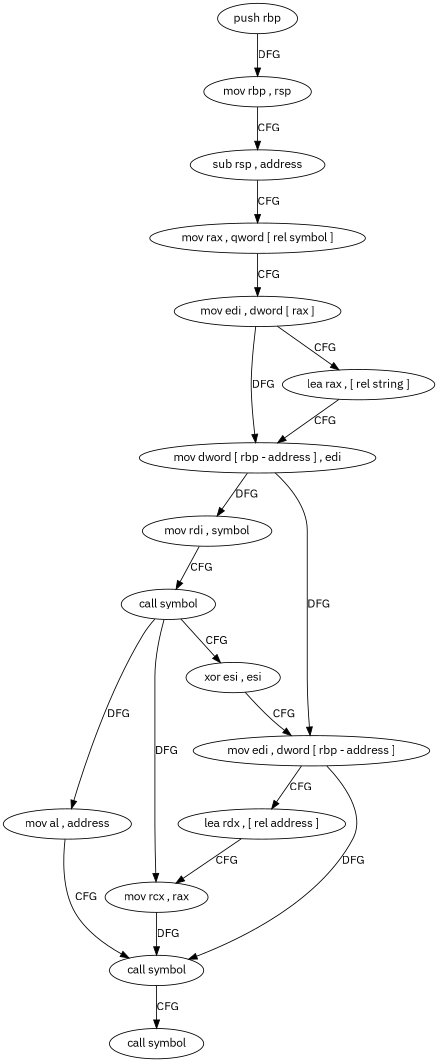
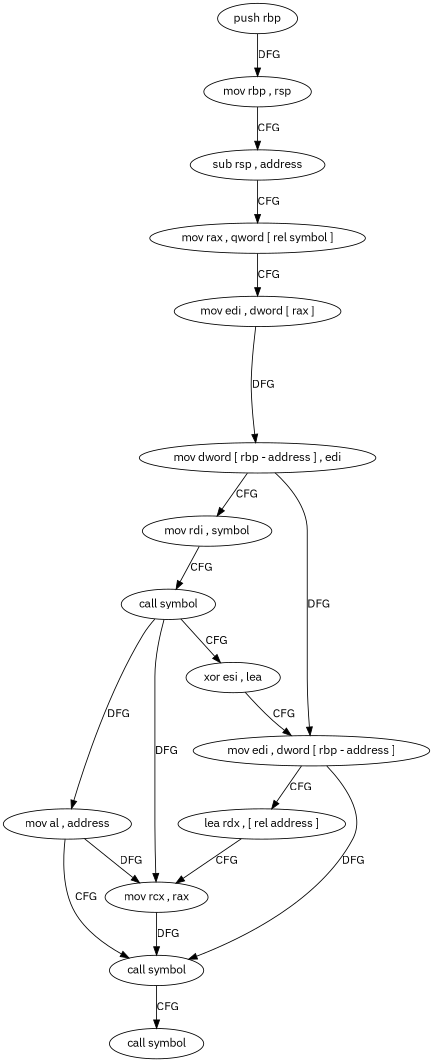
(359, 385) -> none
(247, 494) -> (247, 494)
(233, 678) -> (233, 678)
none -> (109, 858)
